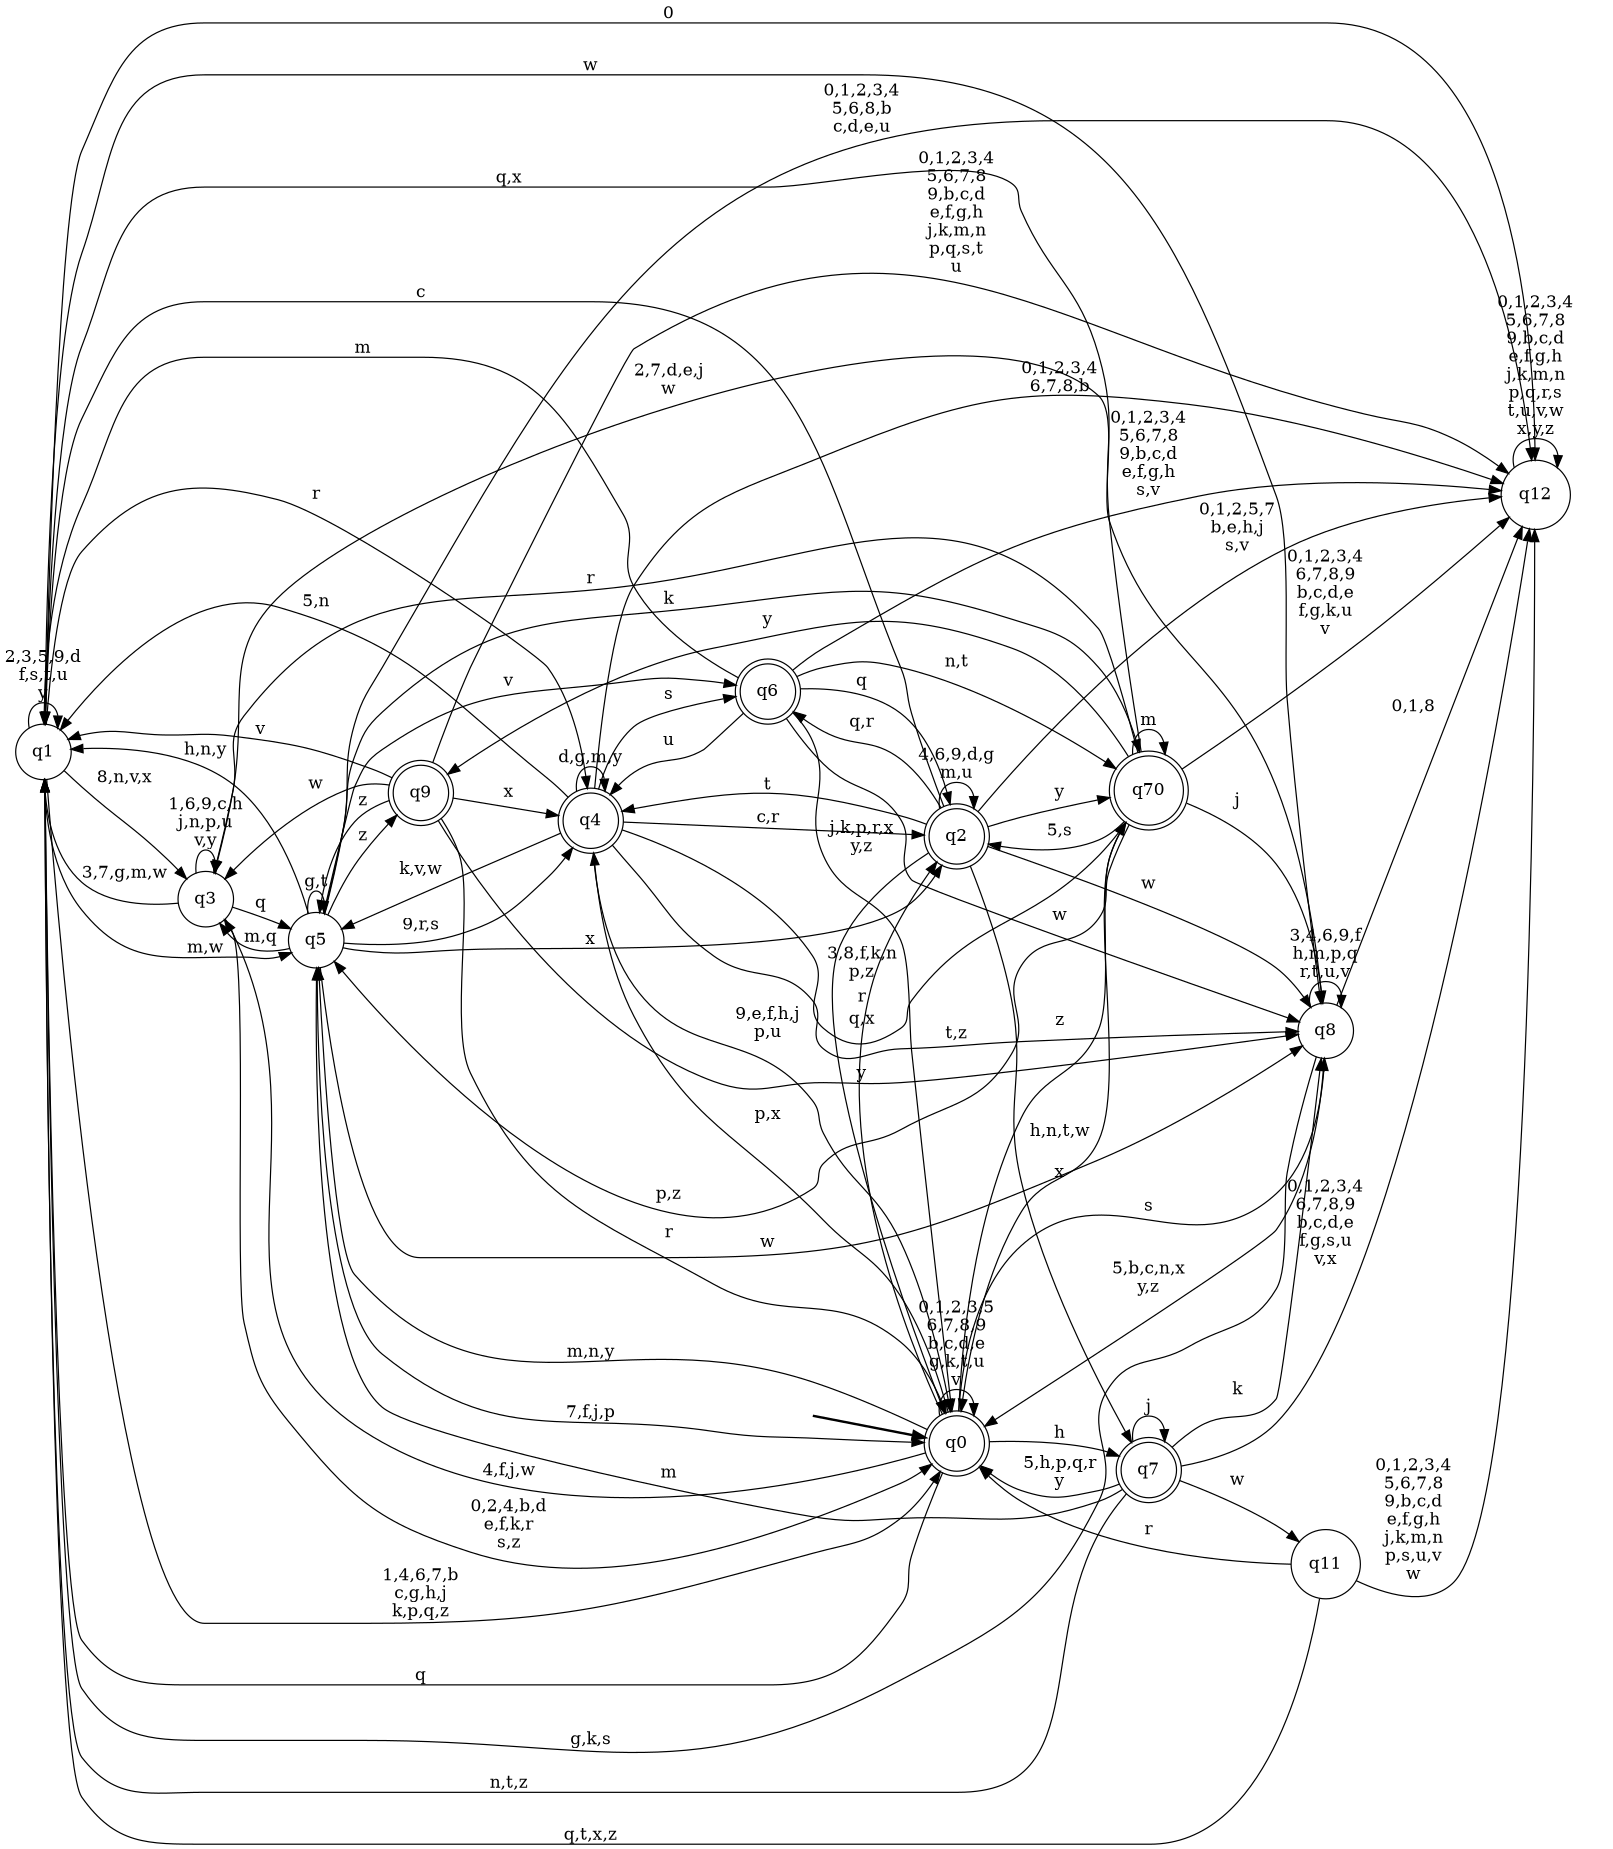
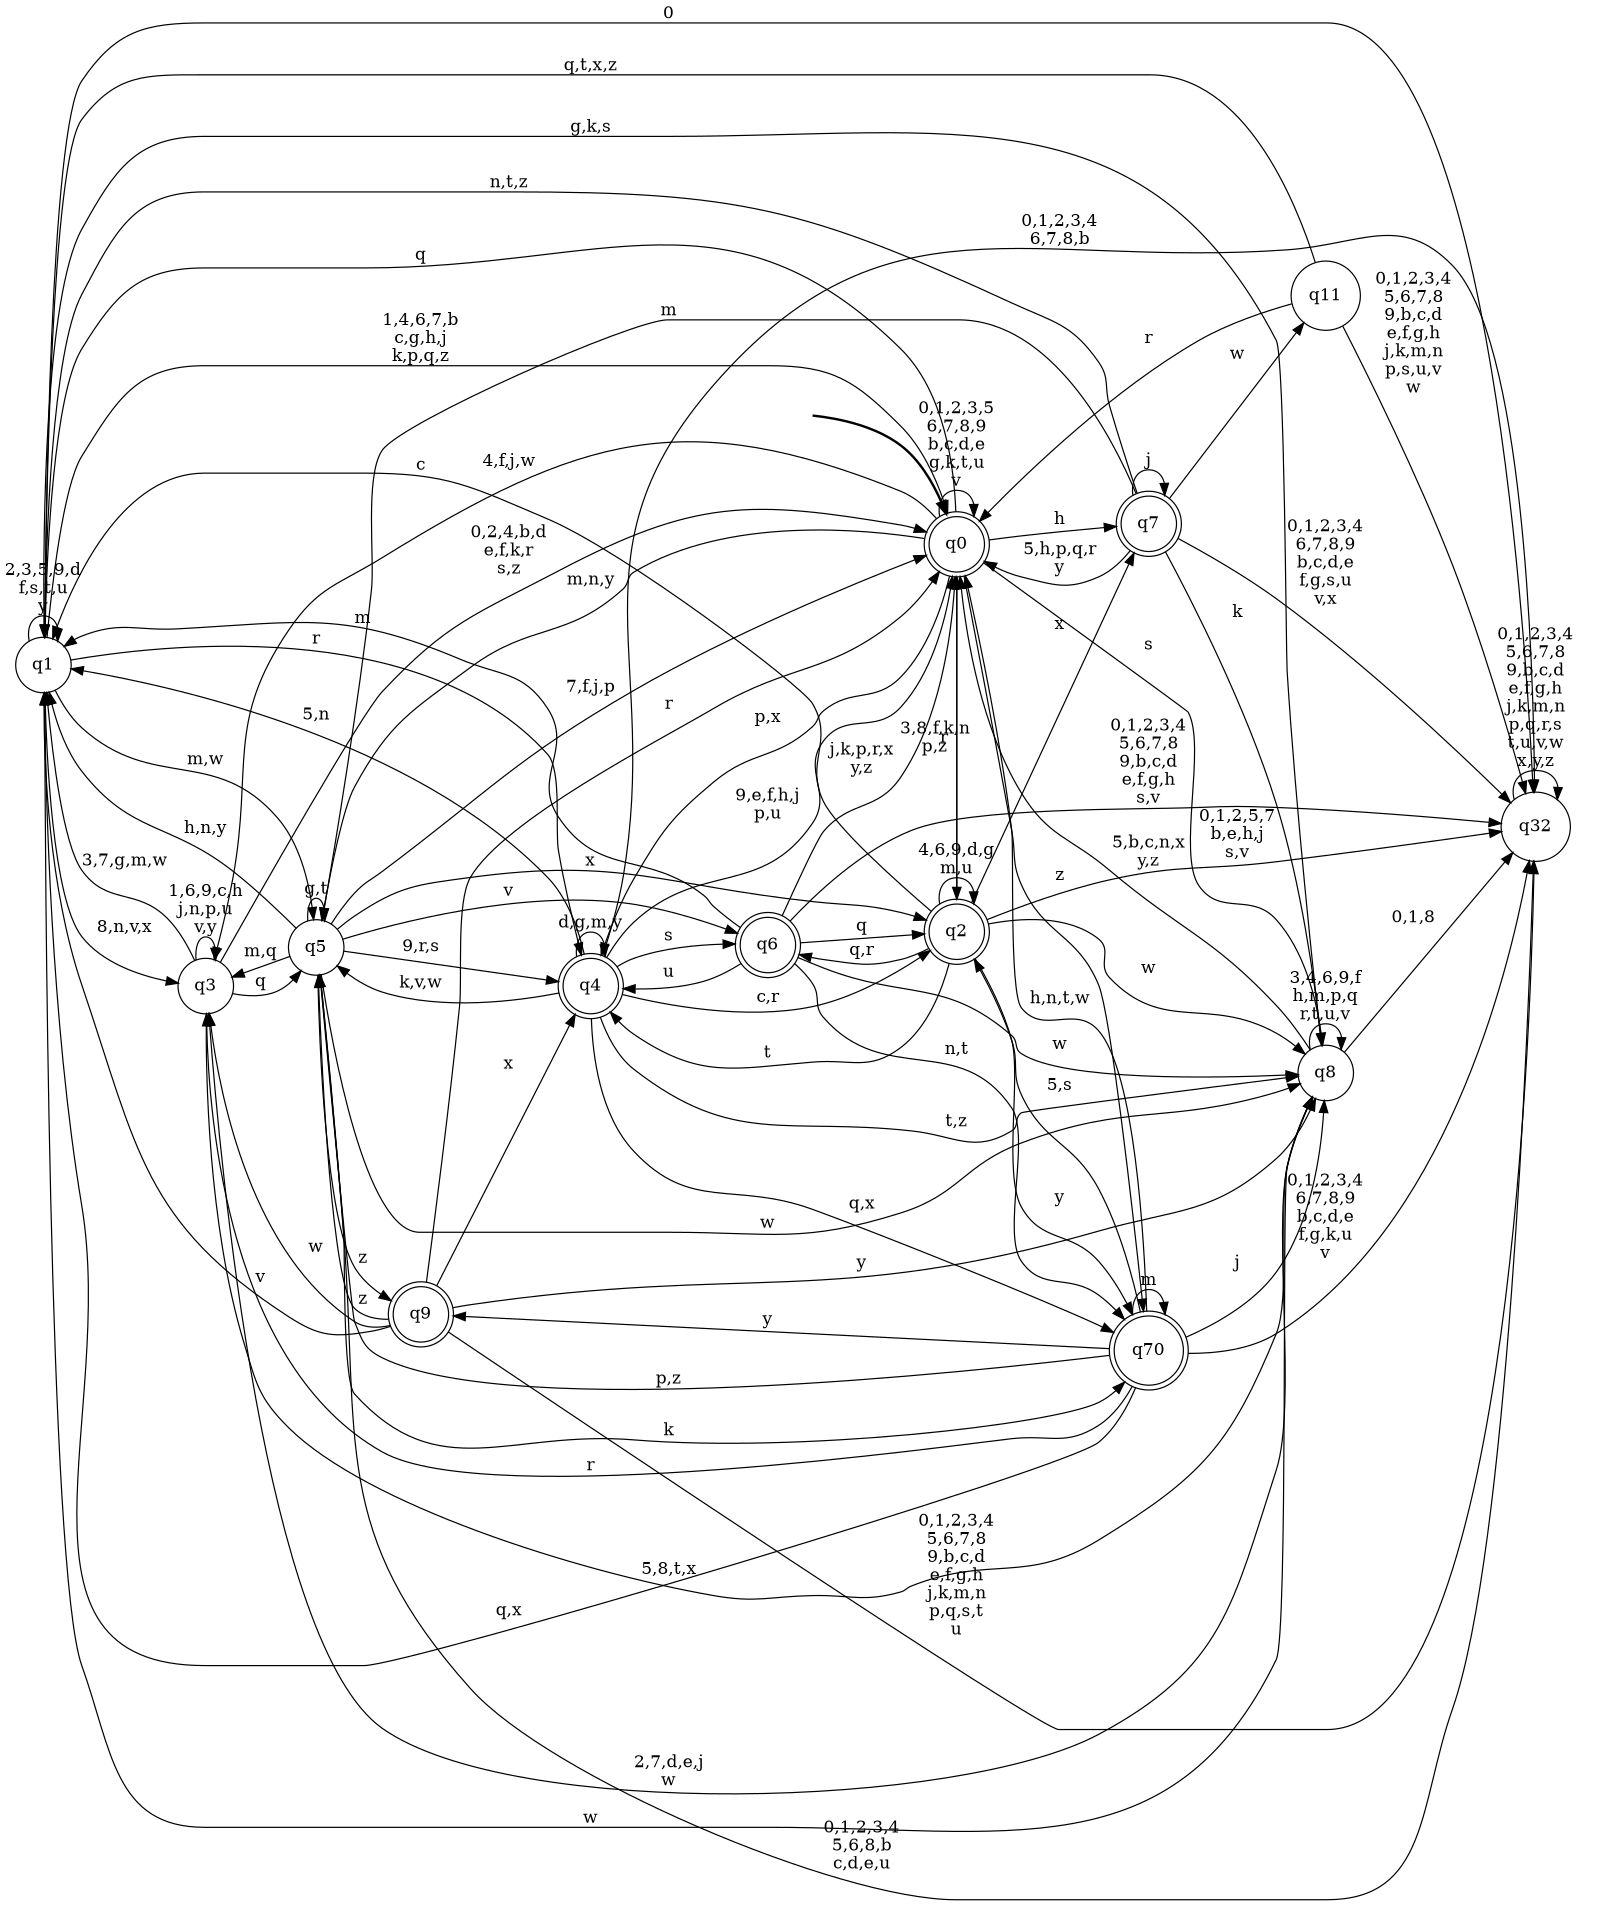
(1536, 495) -> (1536, 827)
none -> (720, 1596)
